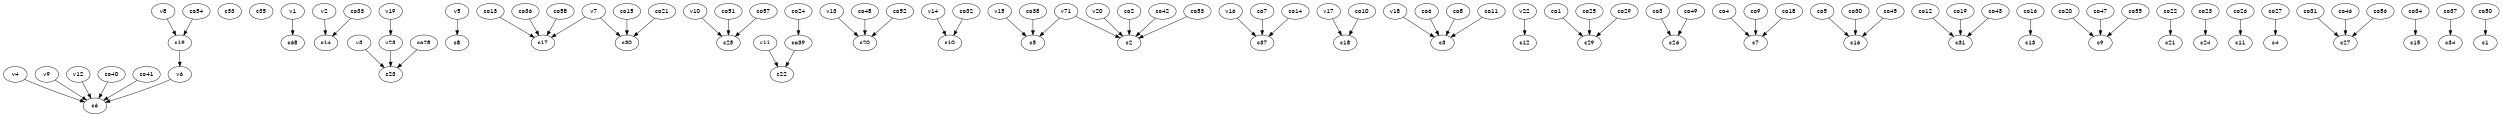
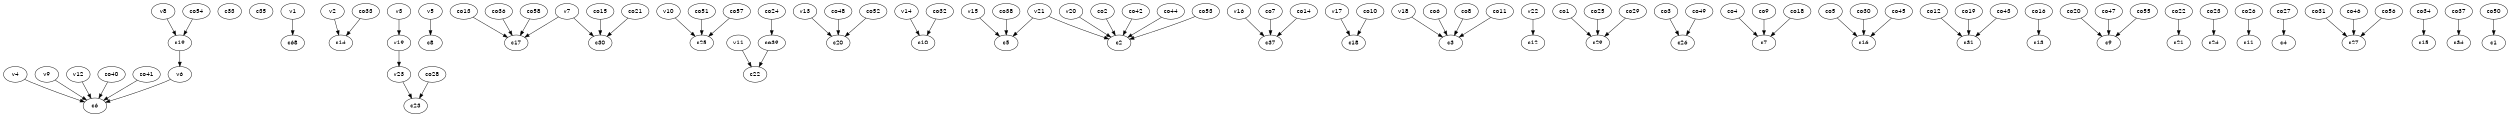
(1066, 11) -> (1040, 11)
none -> (1171, 11)
(373, 57) -> (399, 25)
